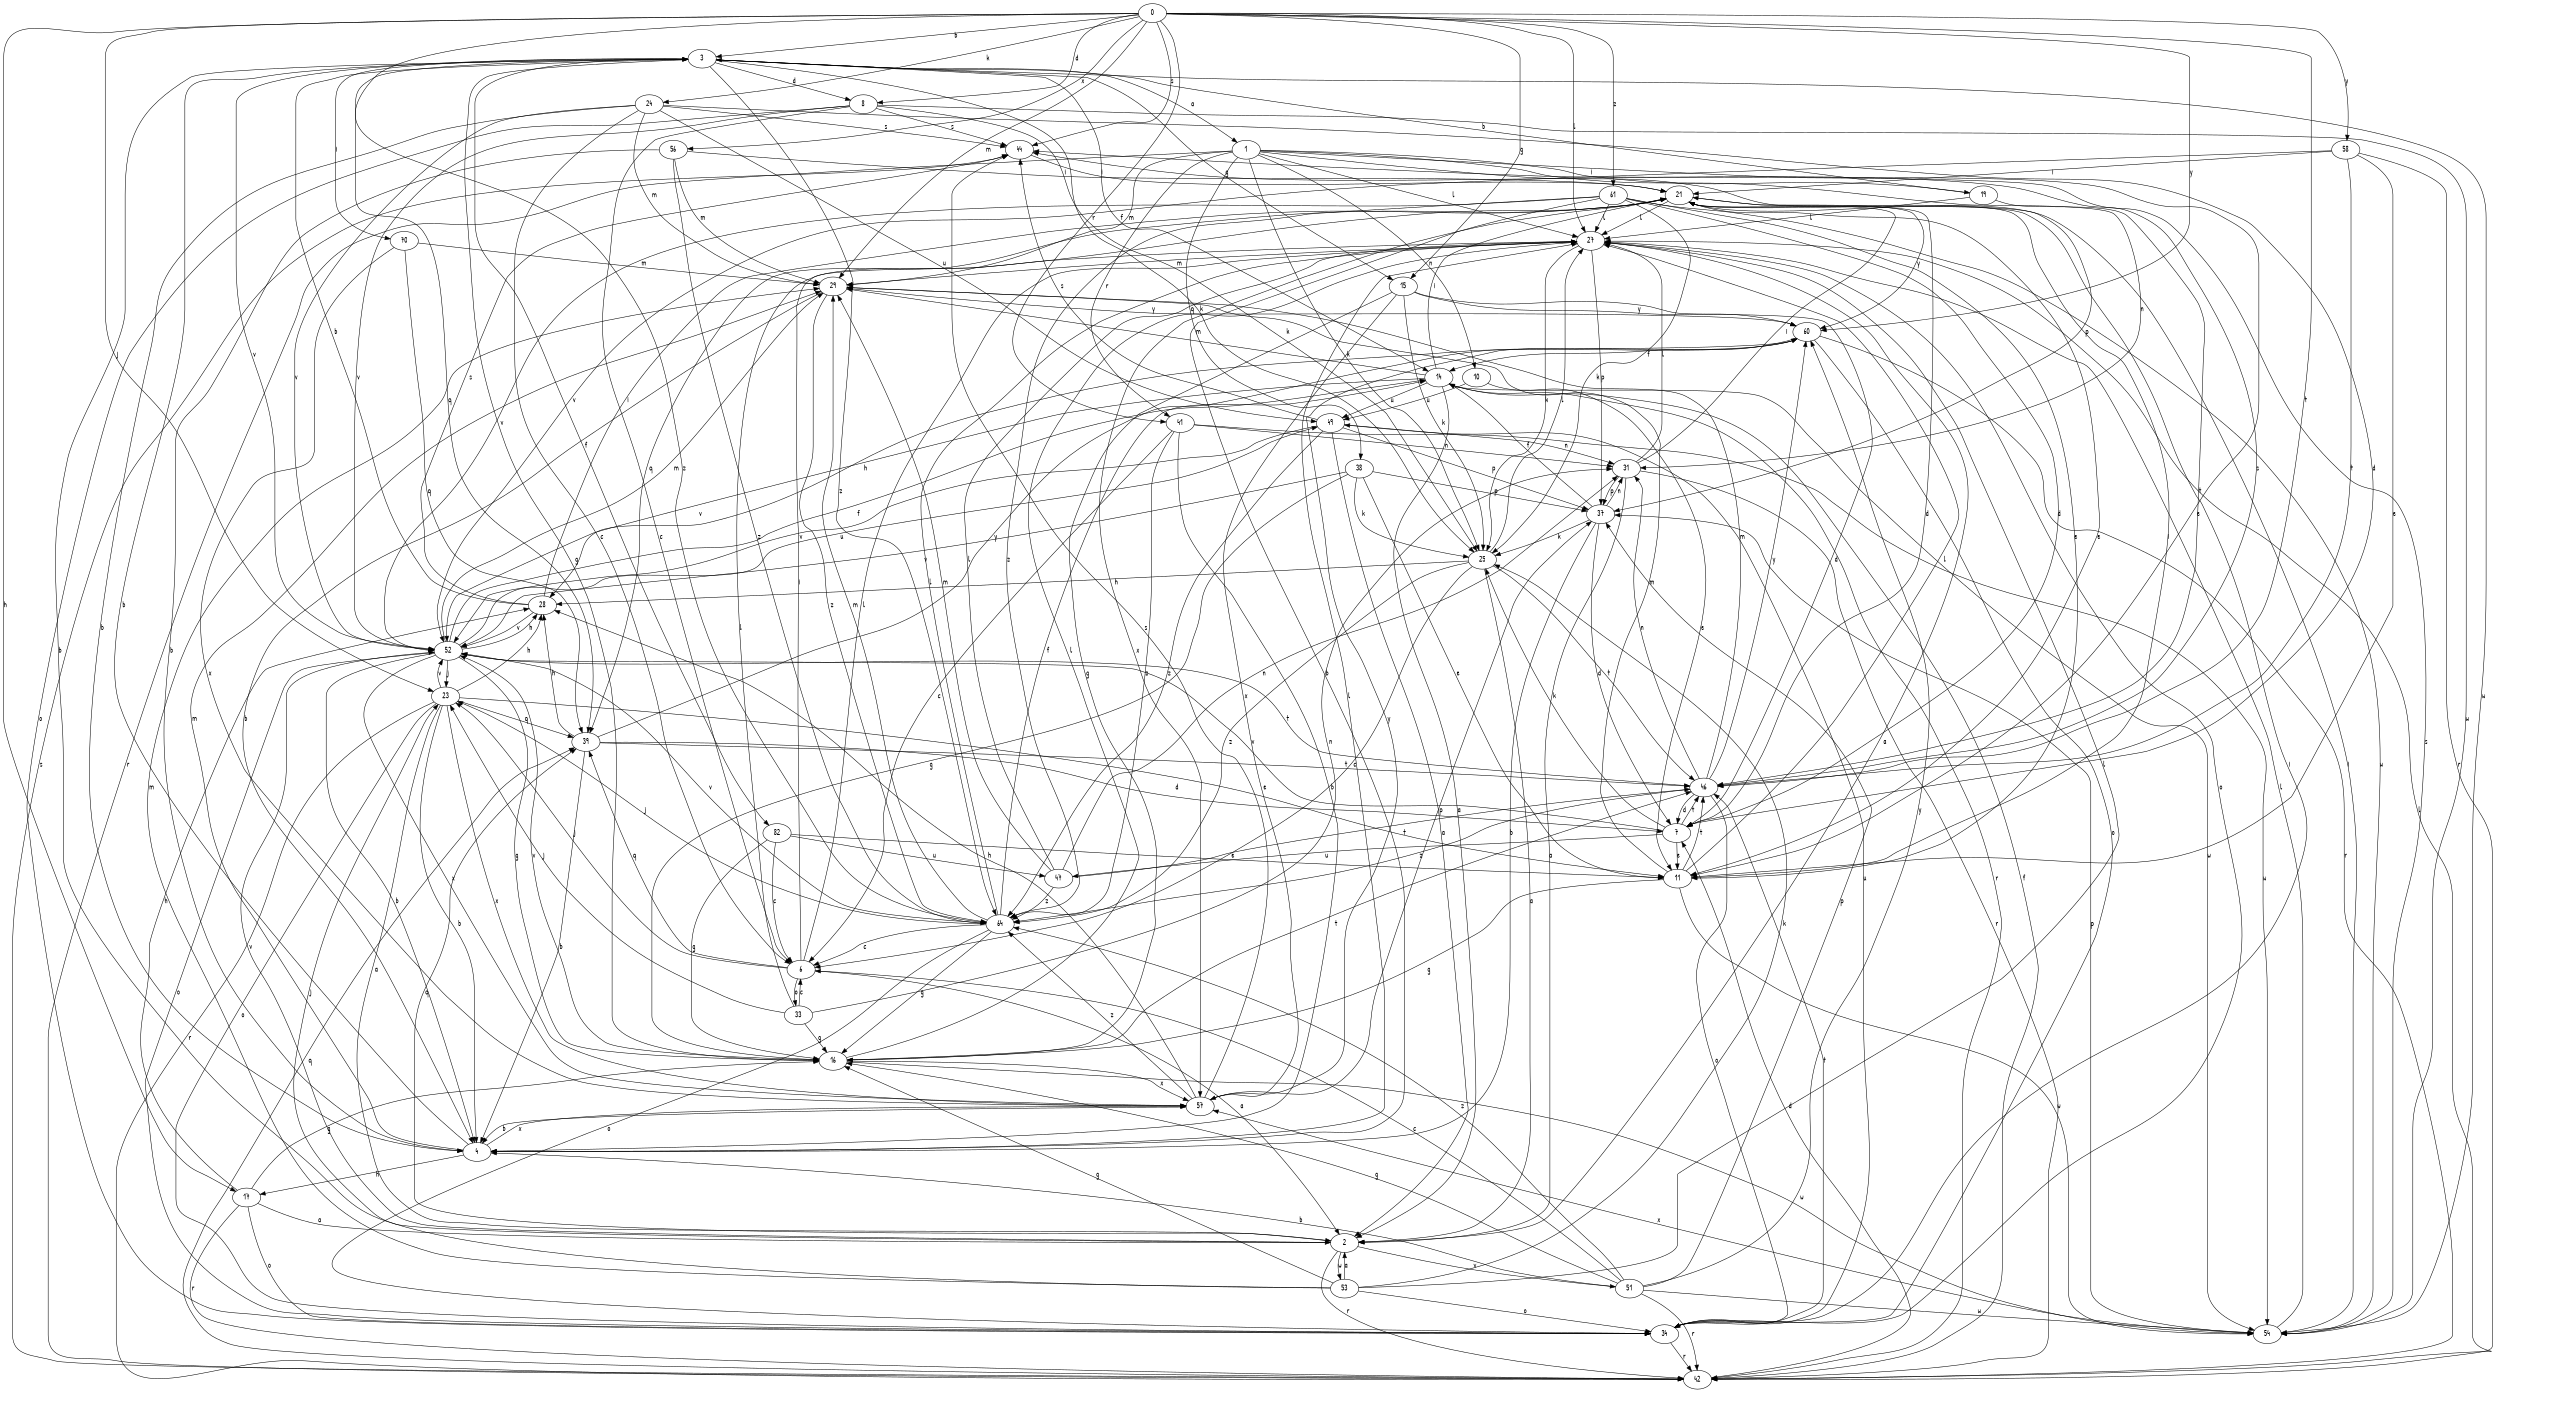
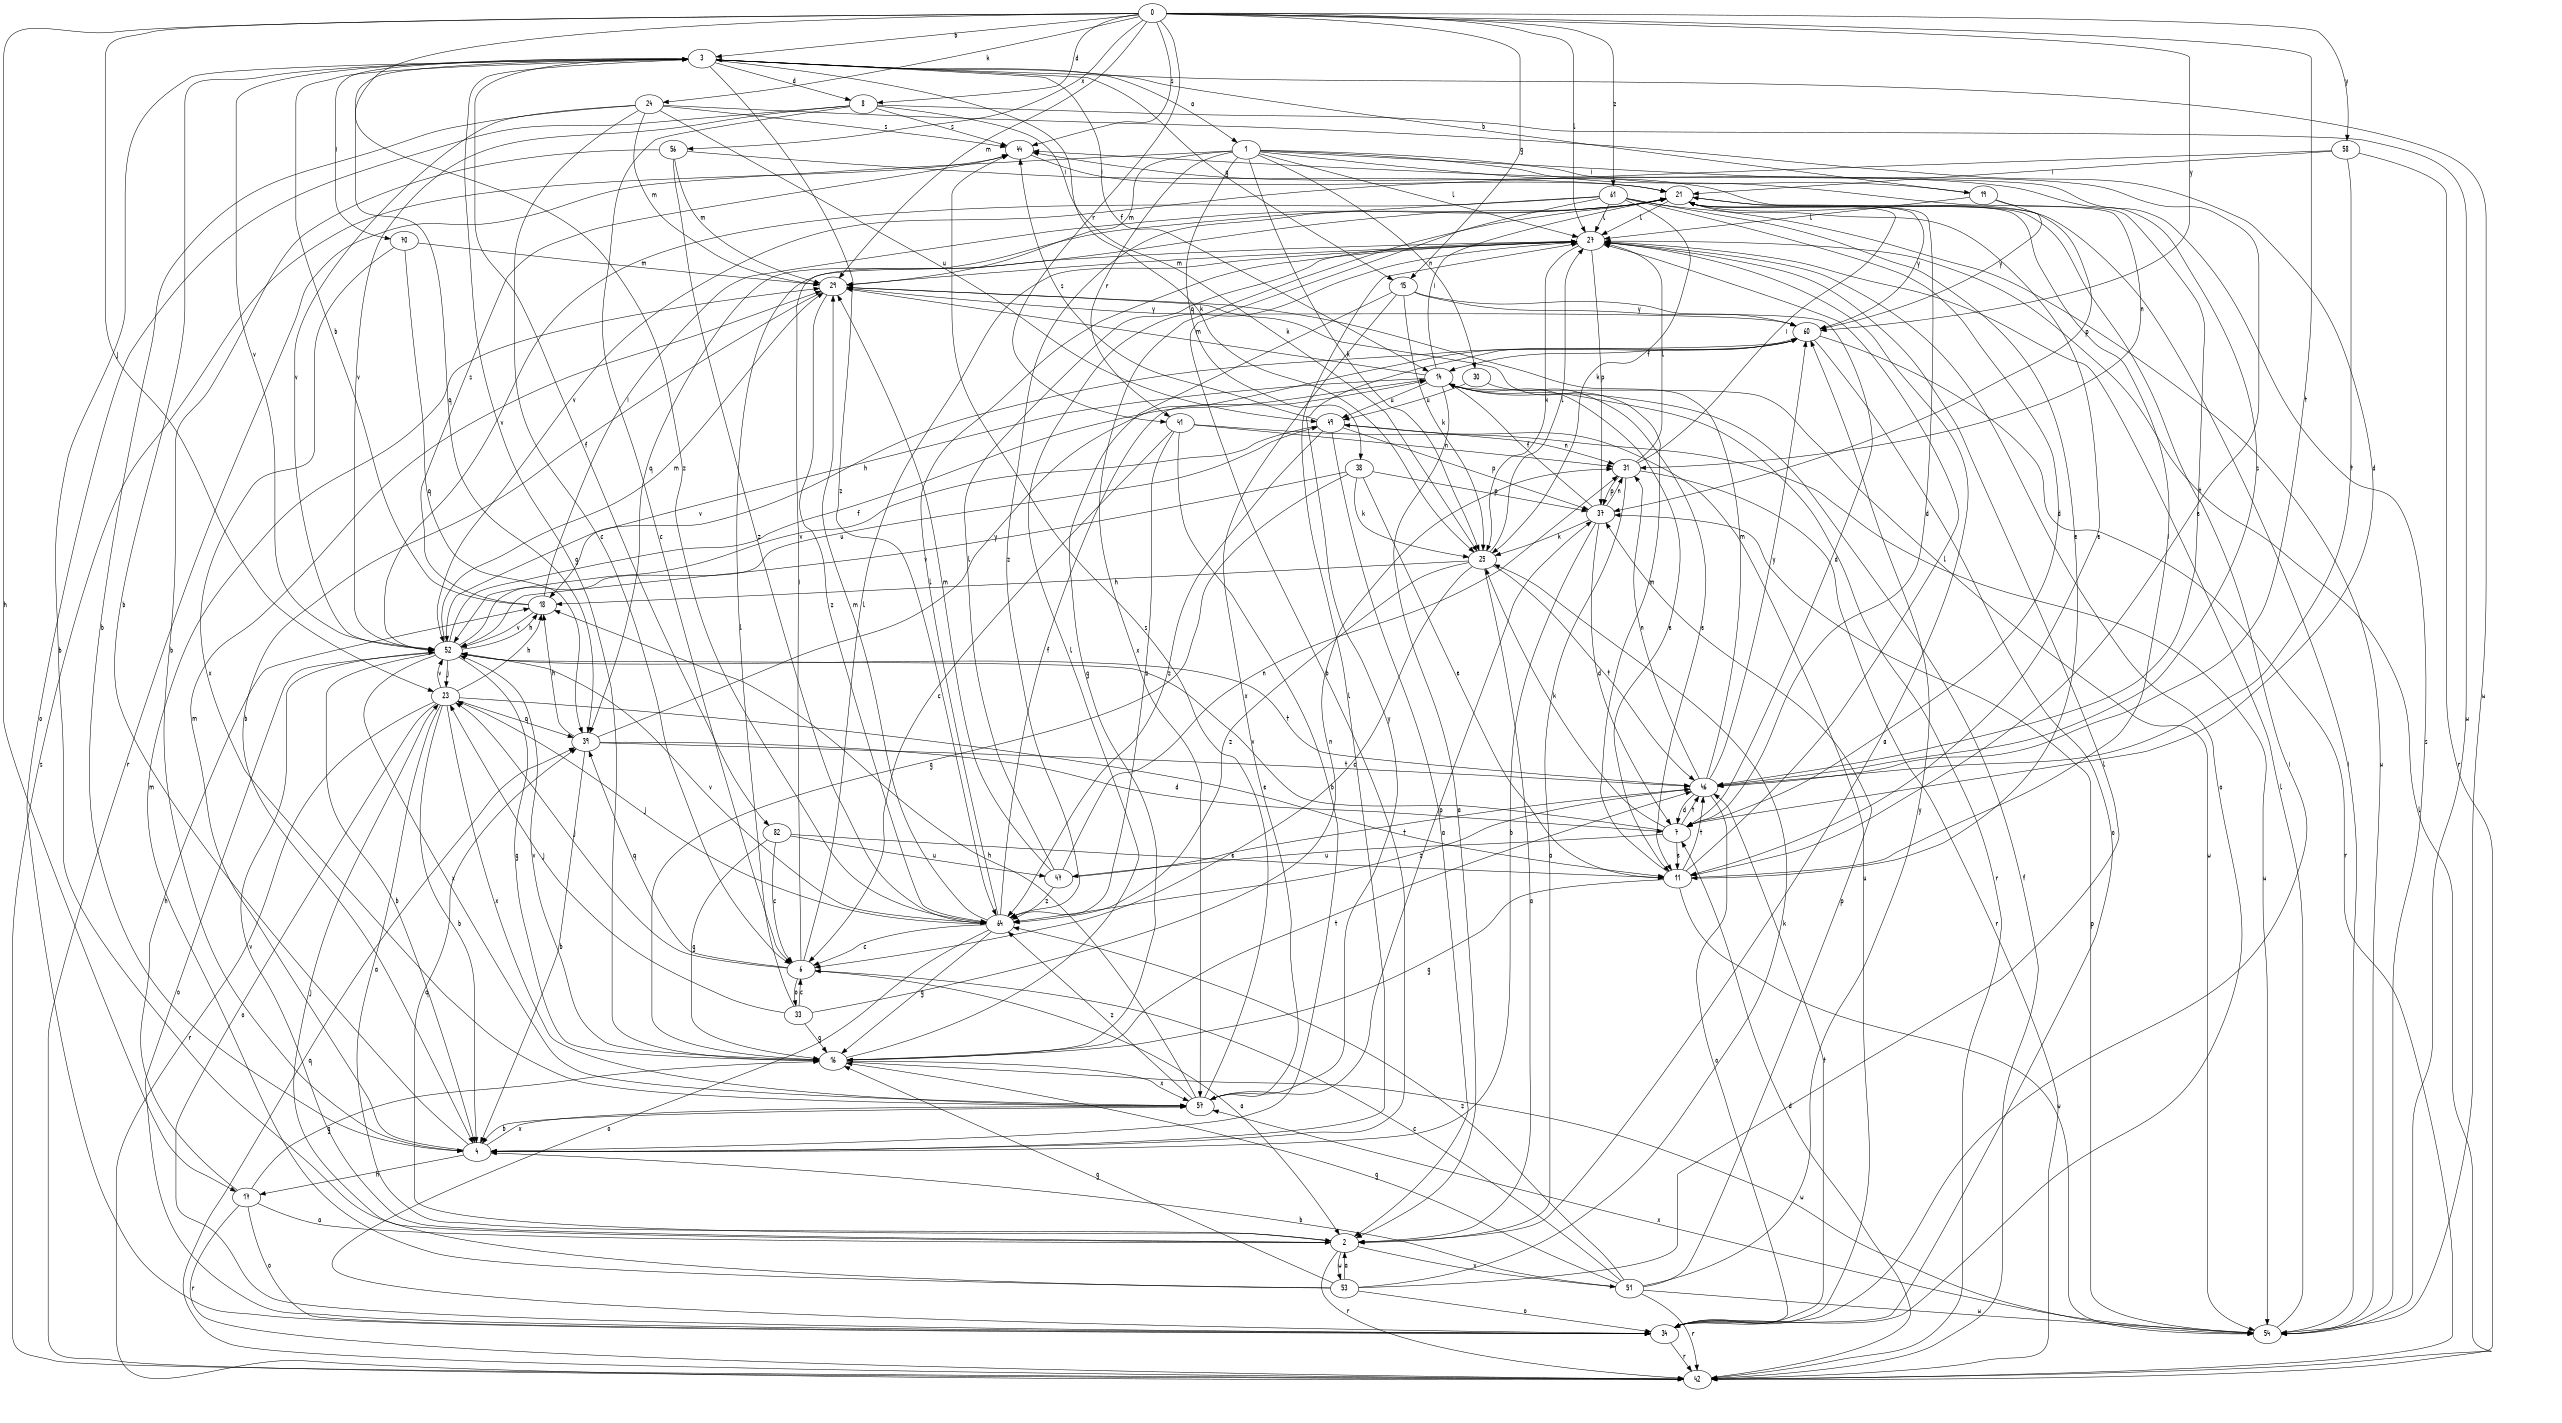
none -> (1967, 280)
(1477, 378) -> (1477, 378)
(542, 605) -> (542, 605)
(2309, 765) -> (1680, 563)
